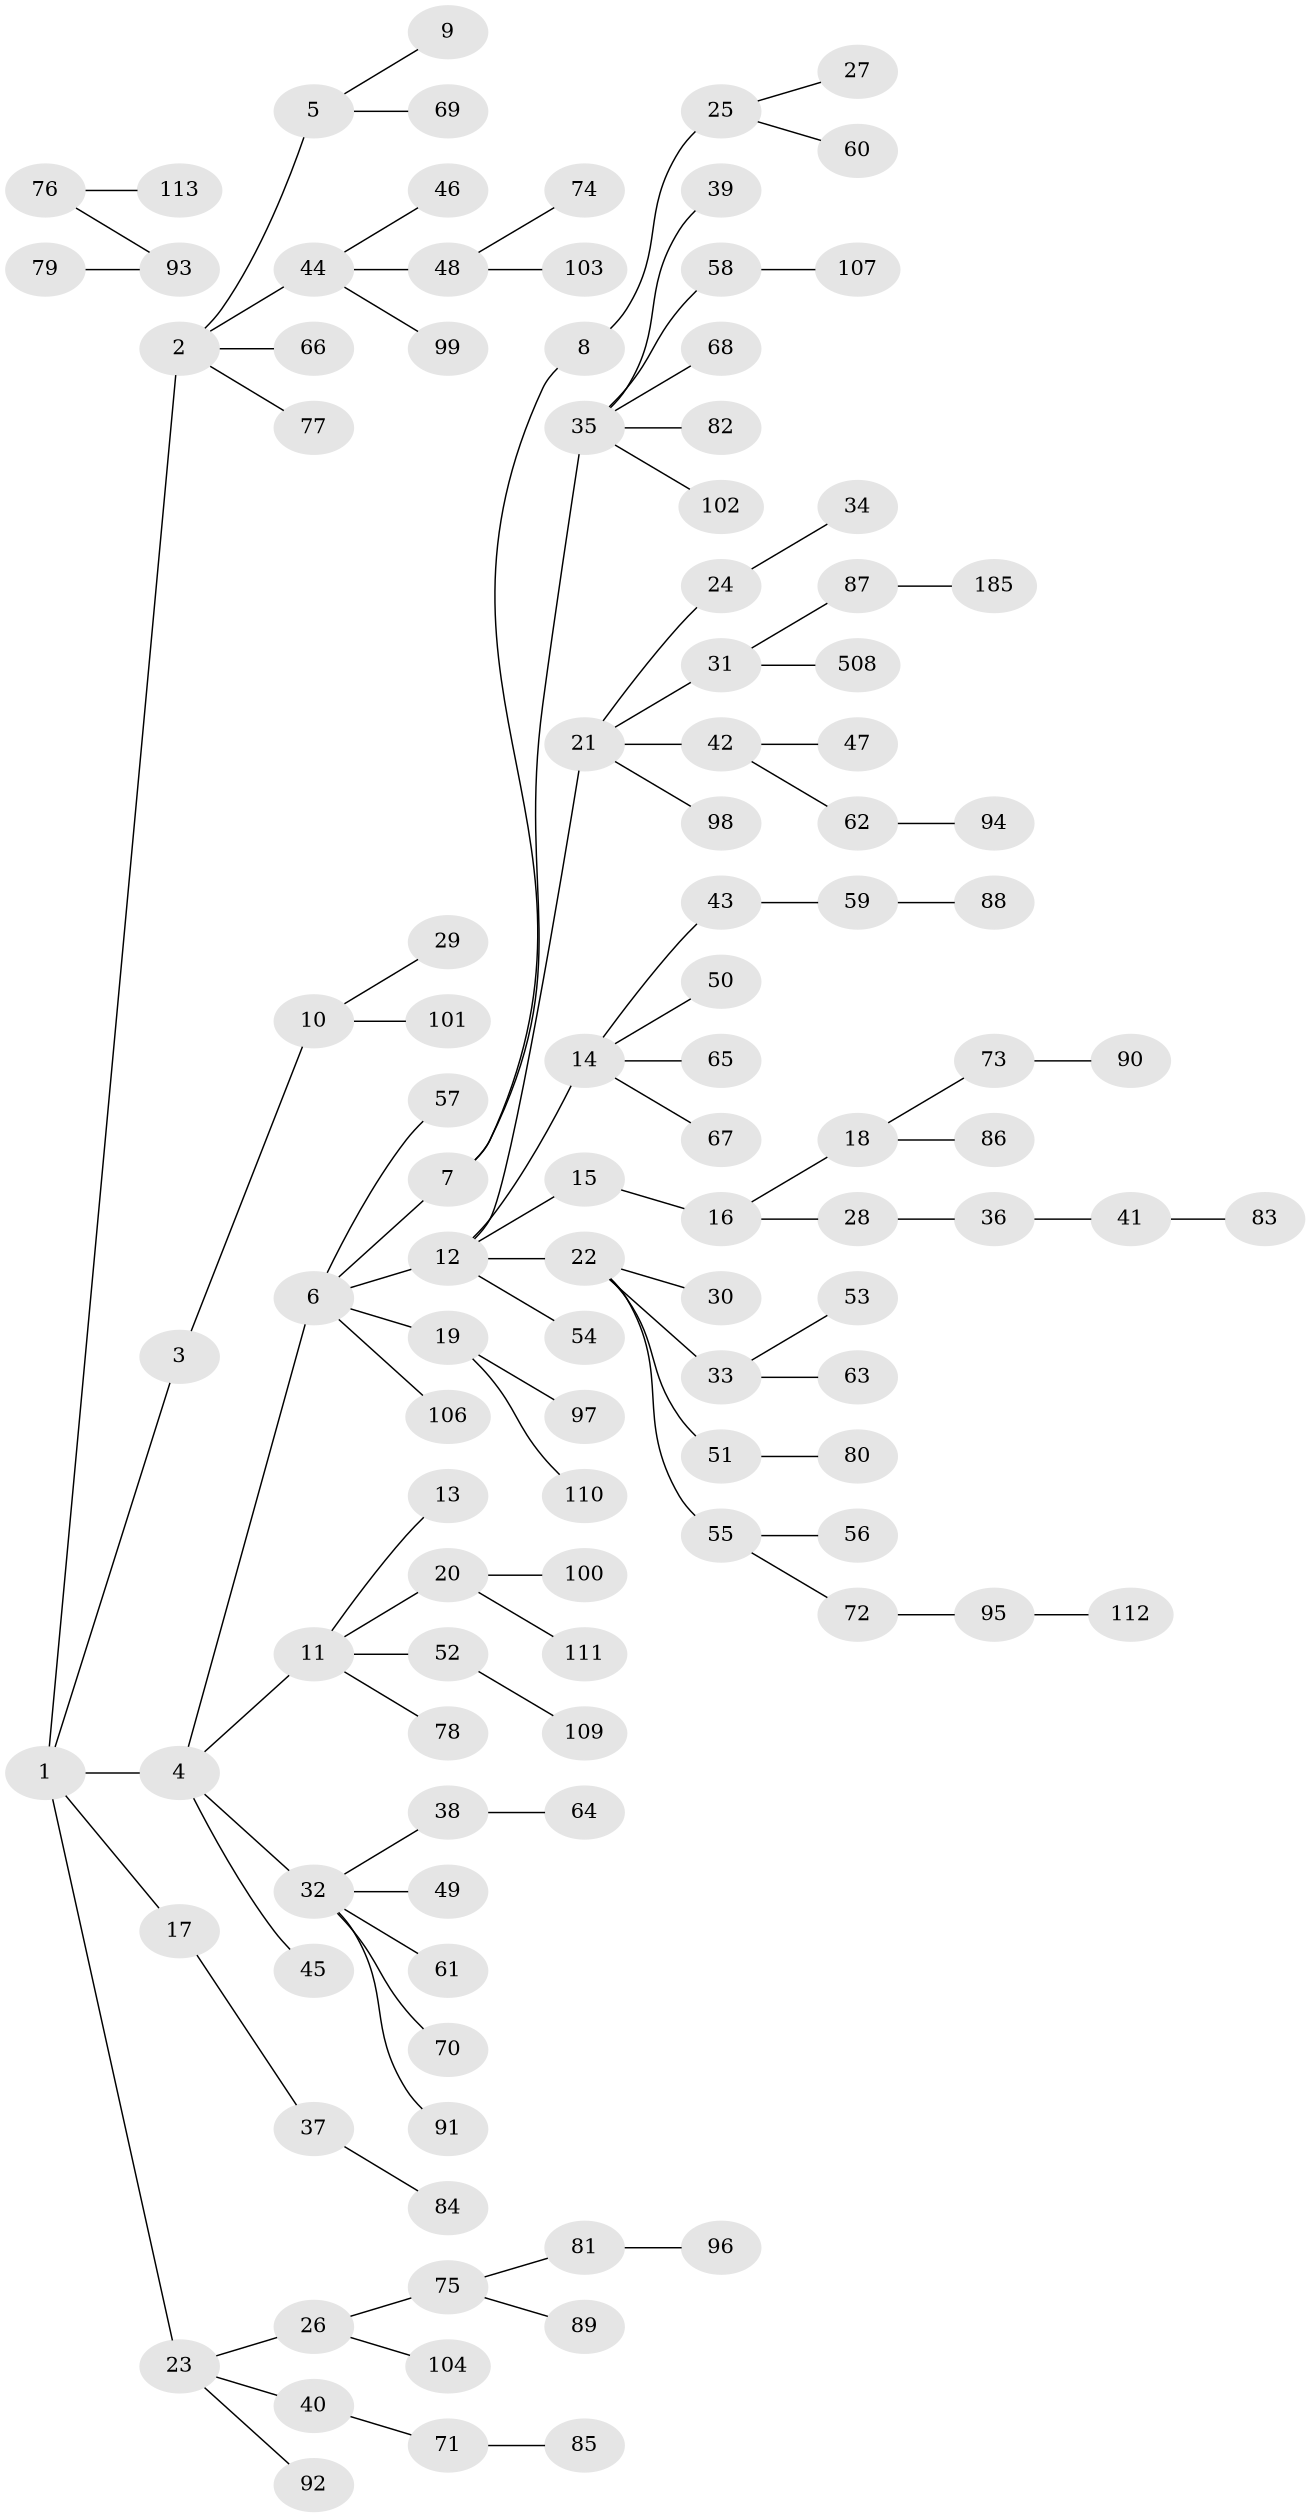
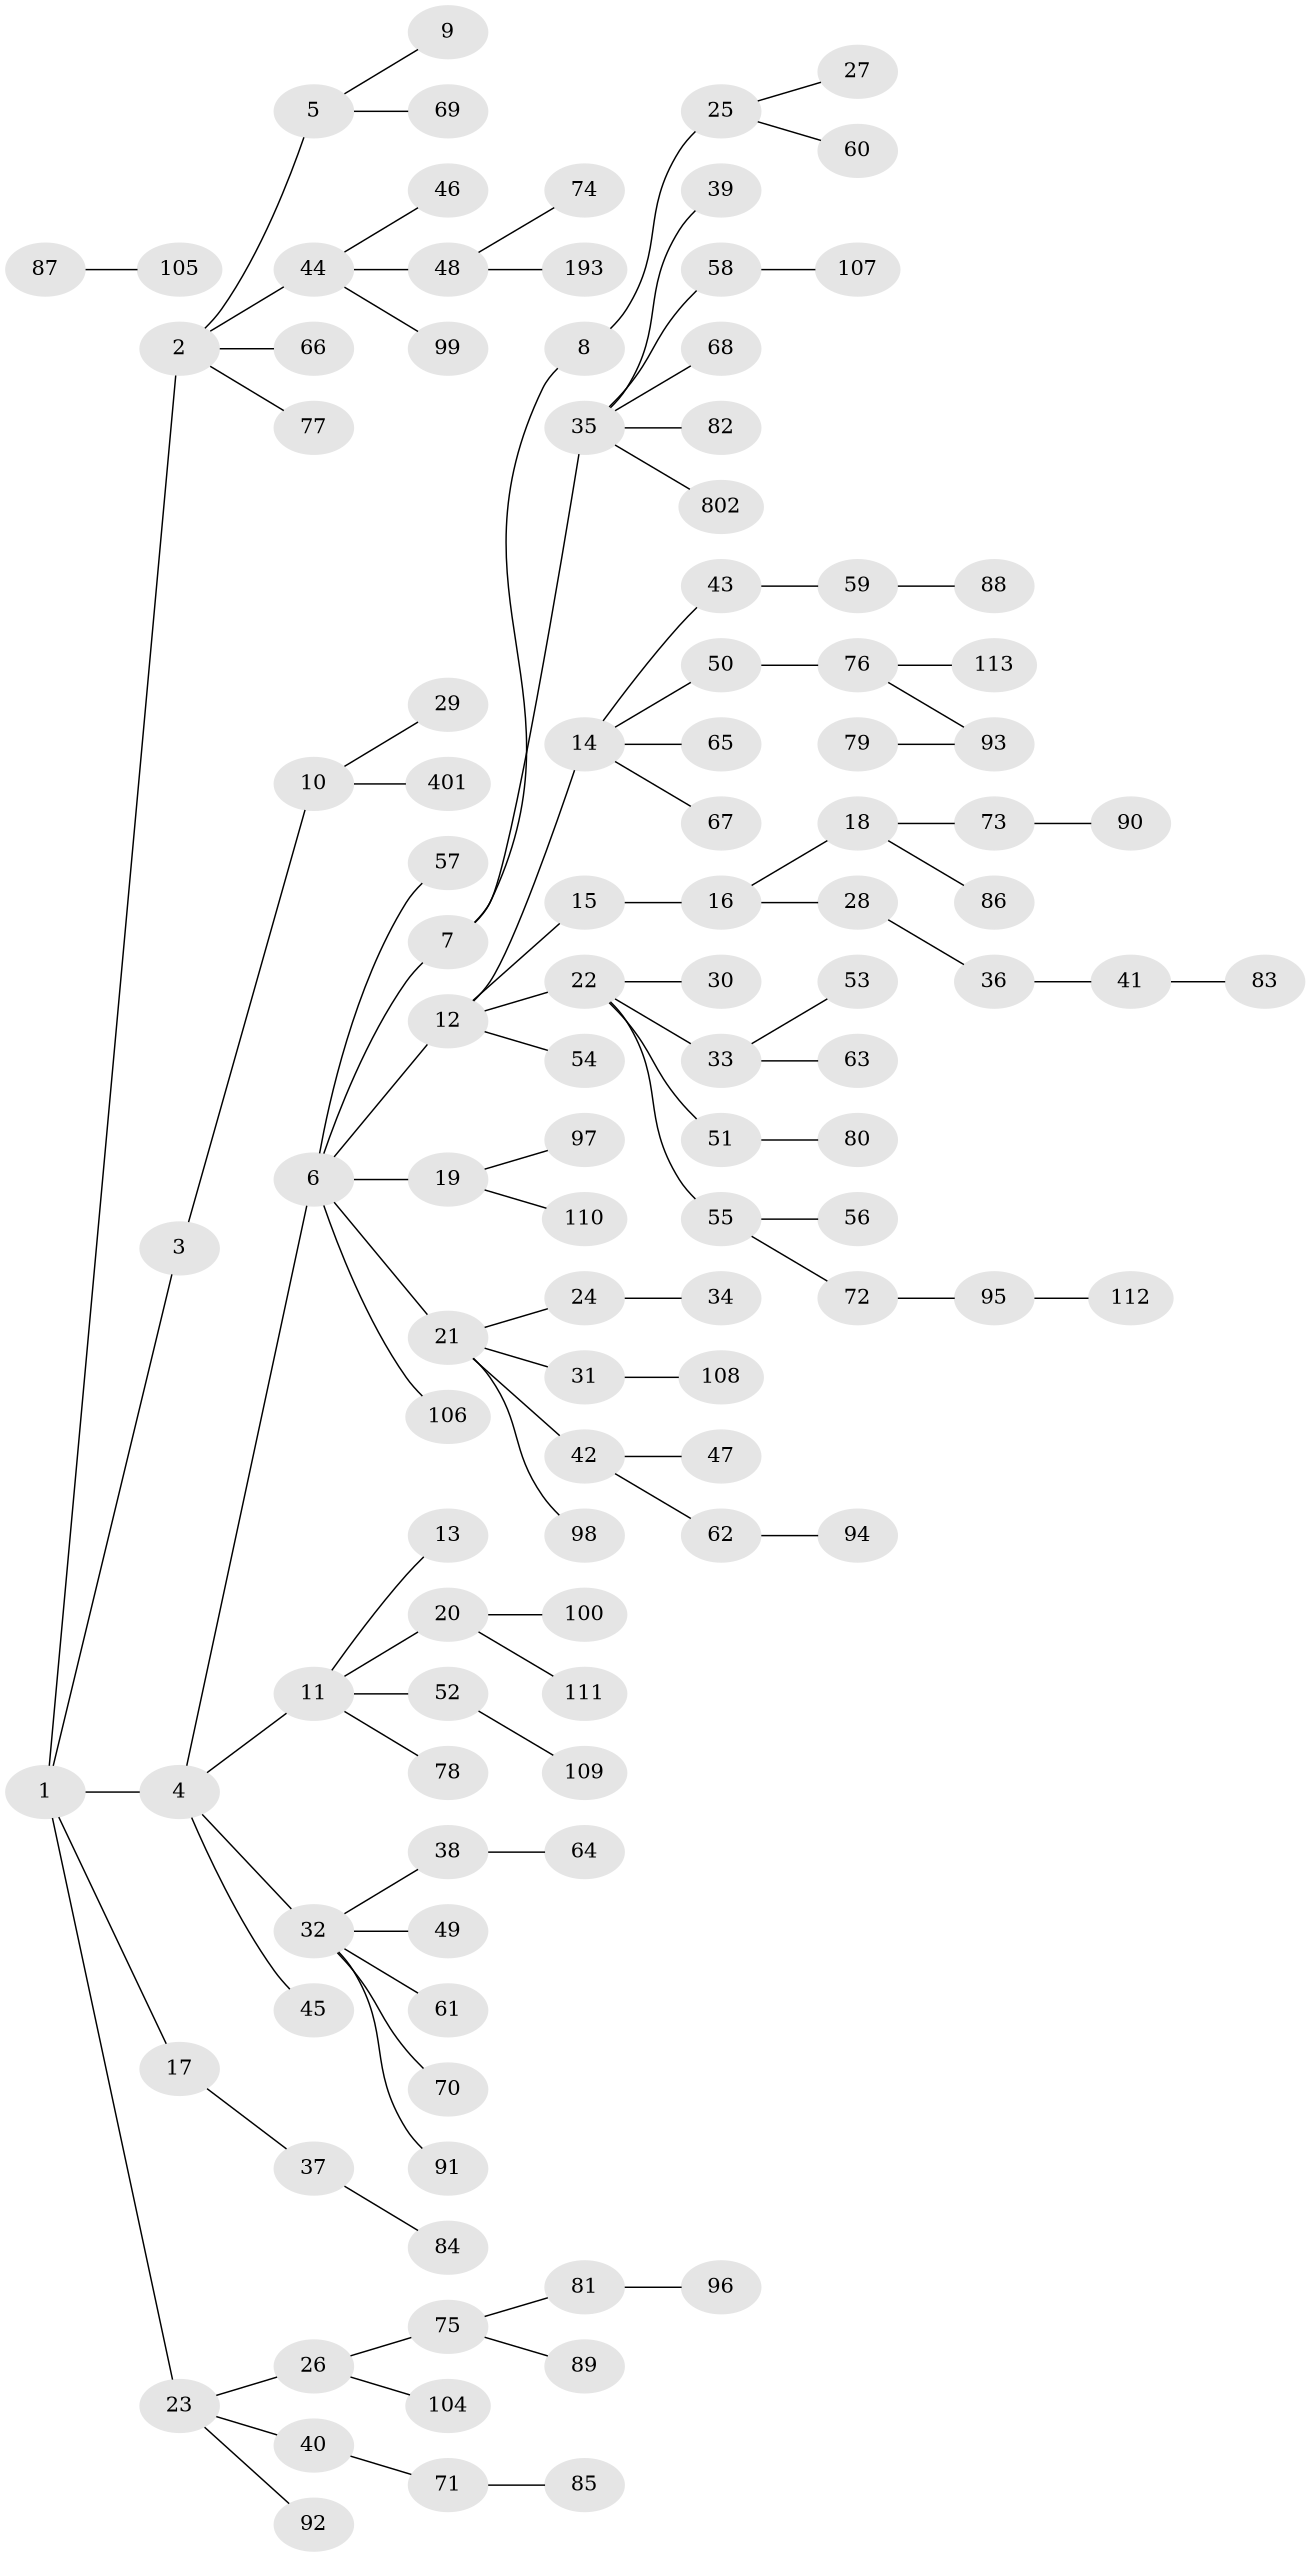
(585, 270) -> (585, 270)
(721, 507) -> (721, 507)
(994, 586) -> (180, 270)
(789, 626) -> none
none -> (790, 665)
(858, 665) -> (721, 1377)
(549, 949) -> (381, 1258)
(448, 1021) -> (448, 784)
